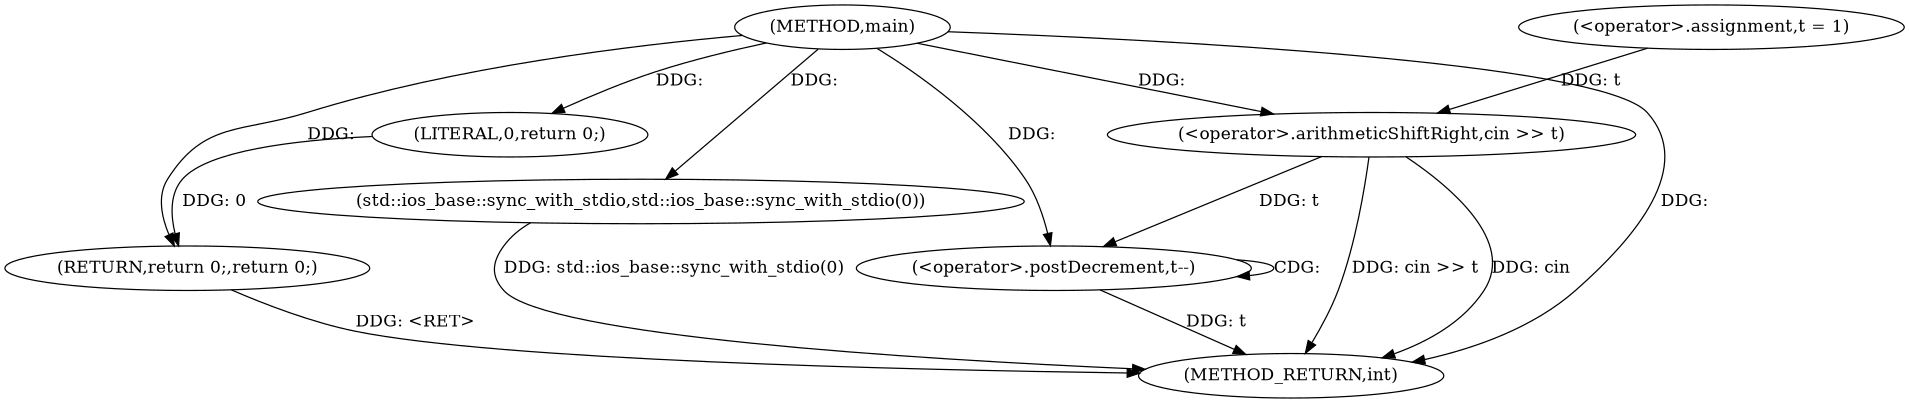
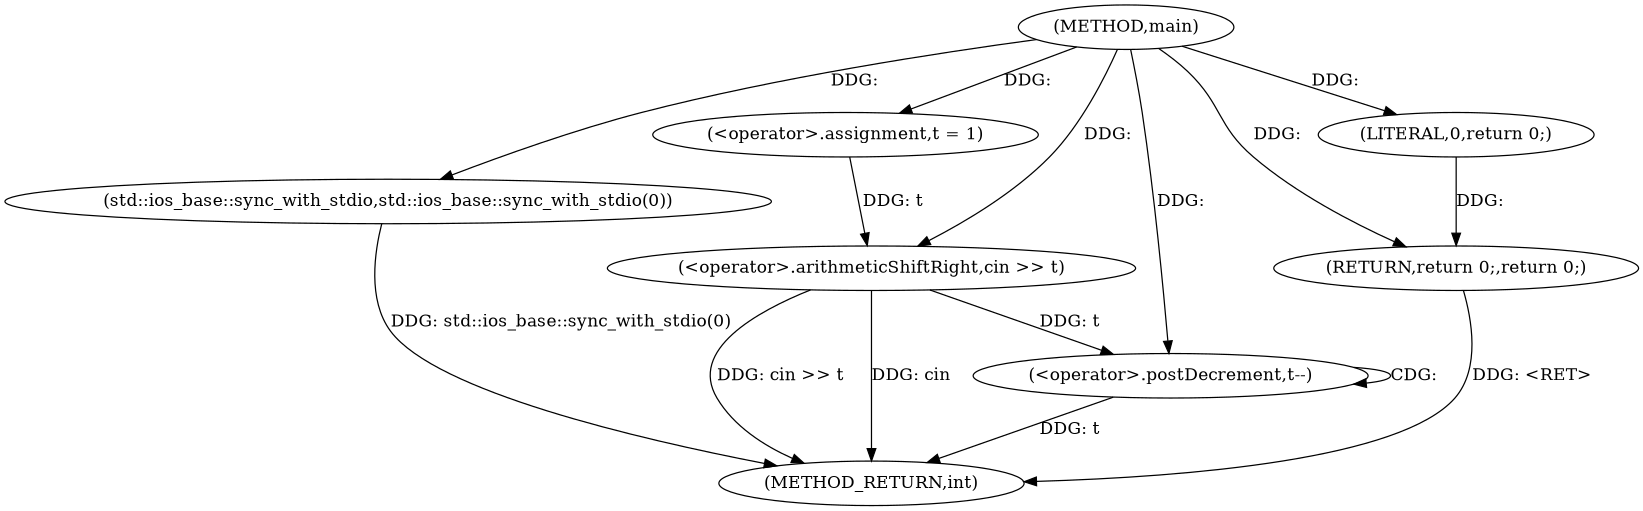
(1491, 71) -> (994, 78)
(215, 201) -> (1483, 201)
